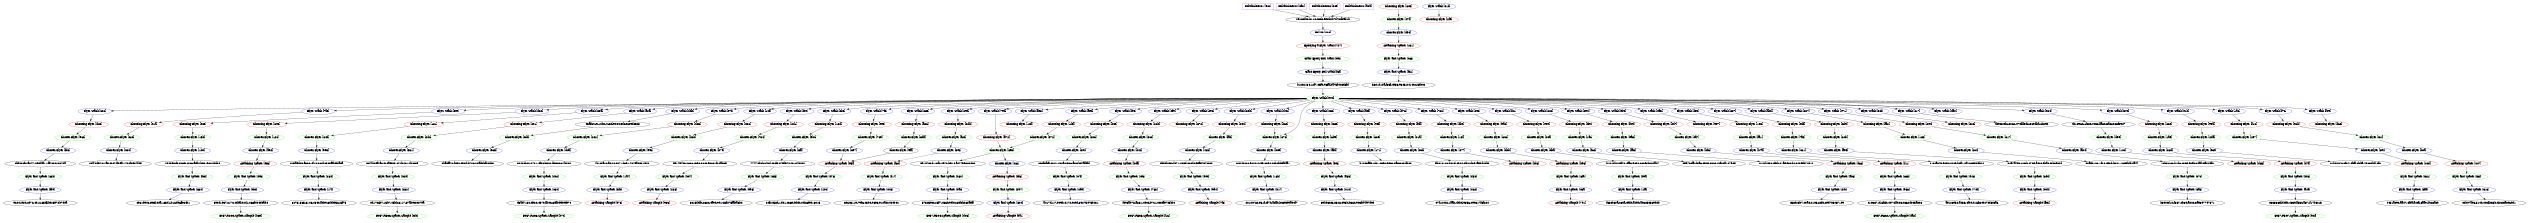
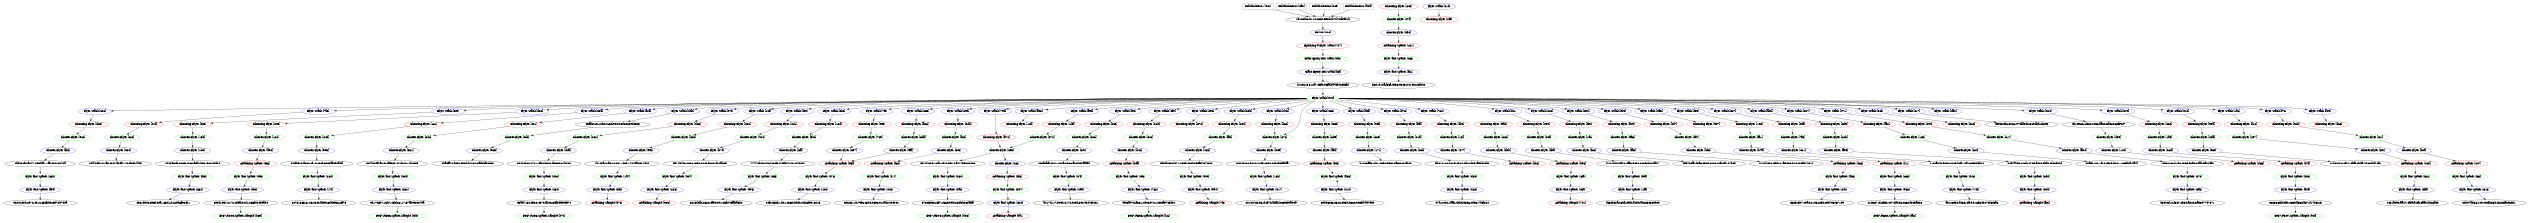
(1469, 111) -> none
(317, 164) -> (317, 164)
(1335, 183) -> (1337, 184)
